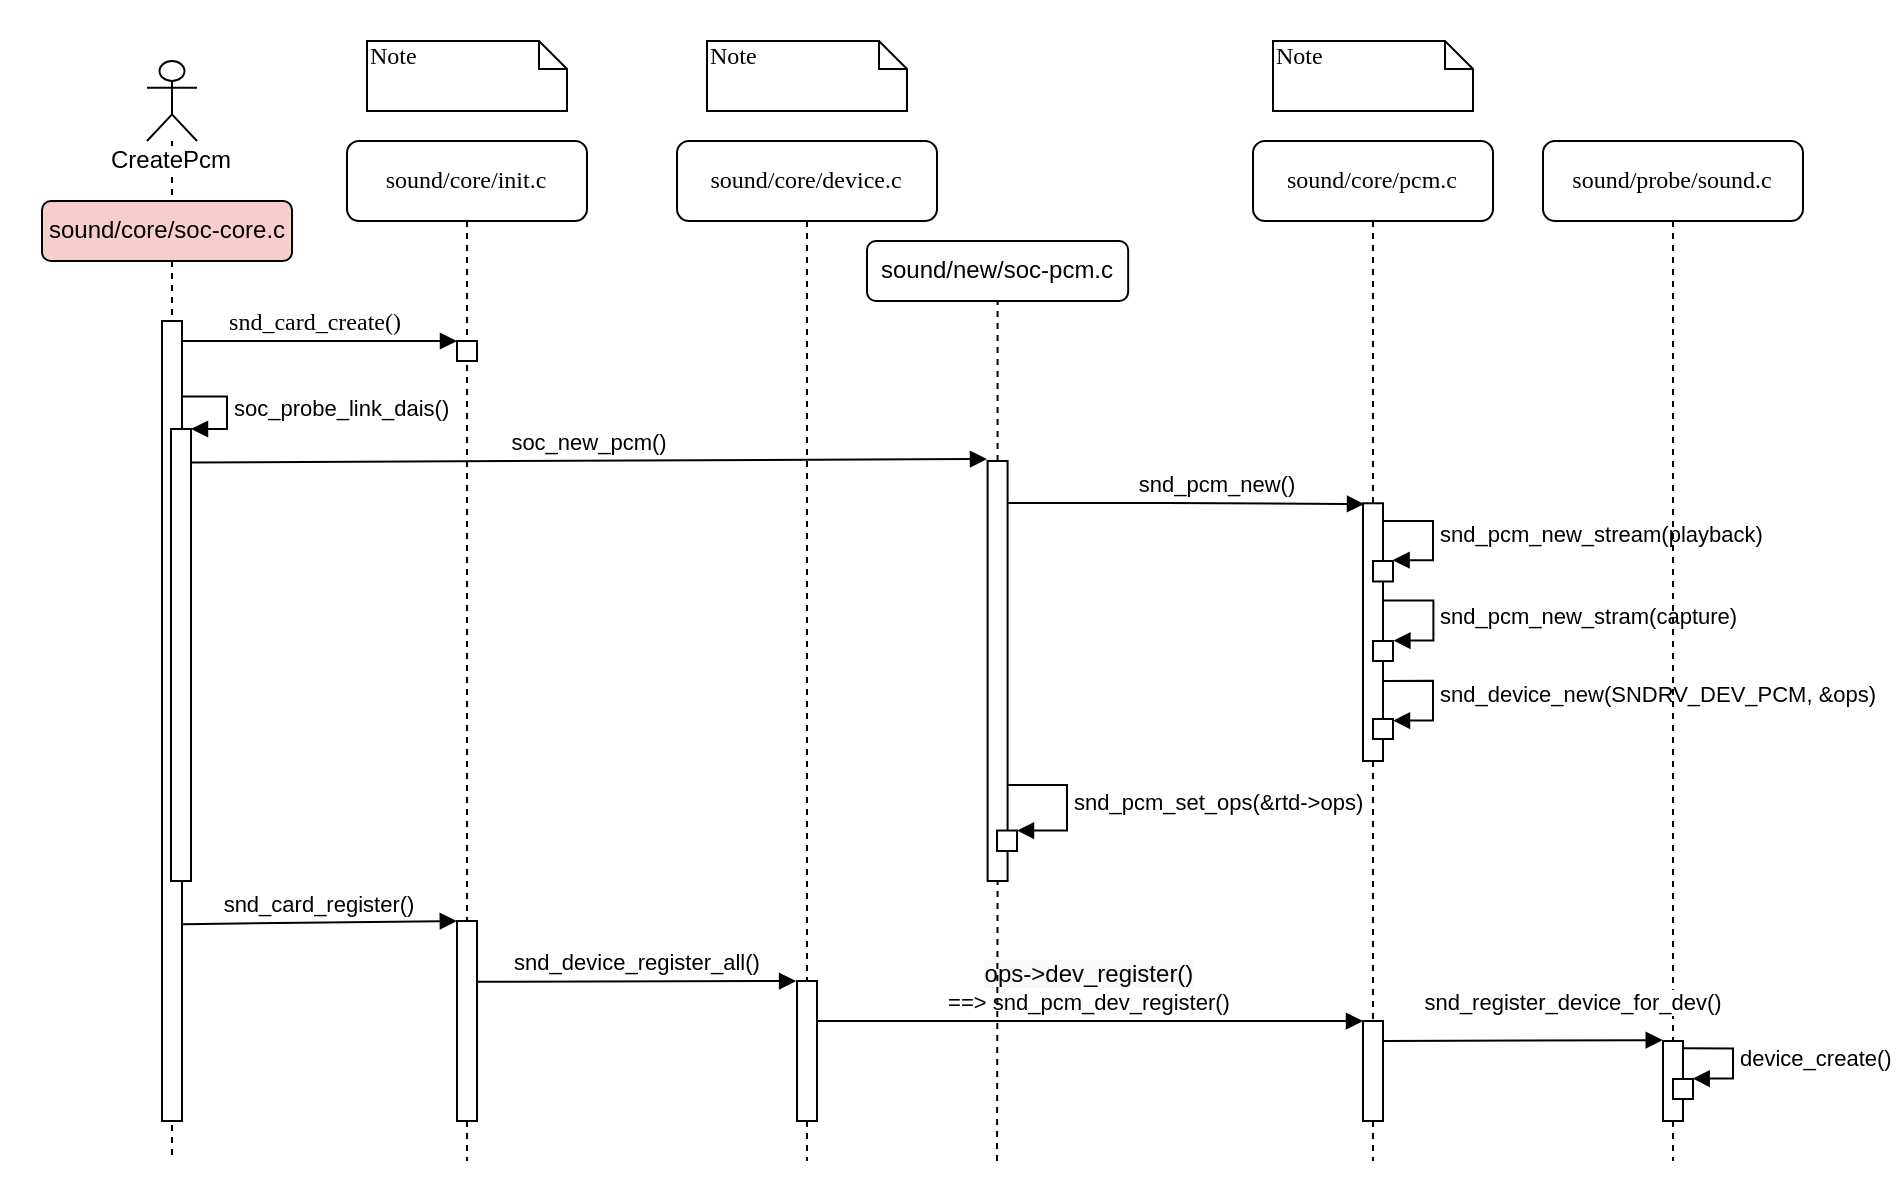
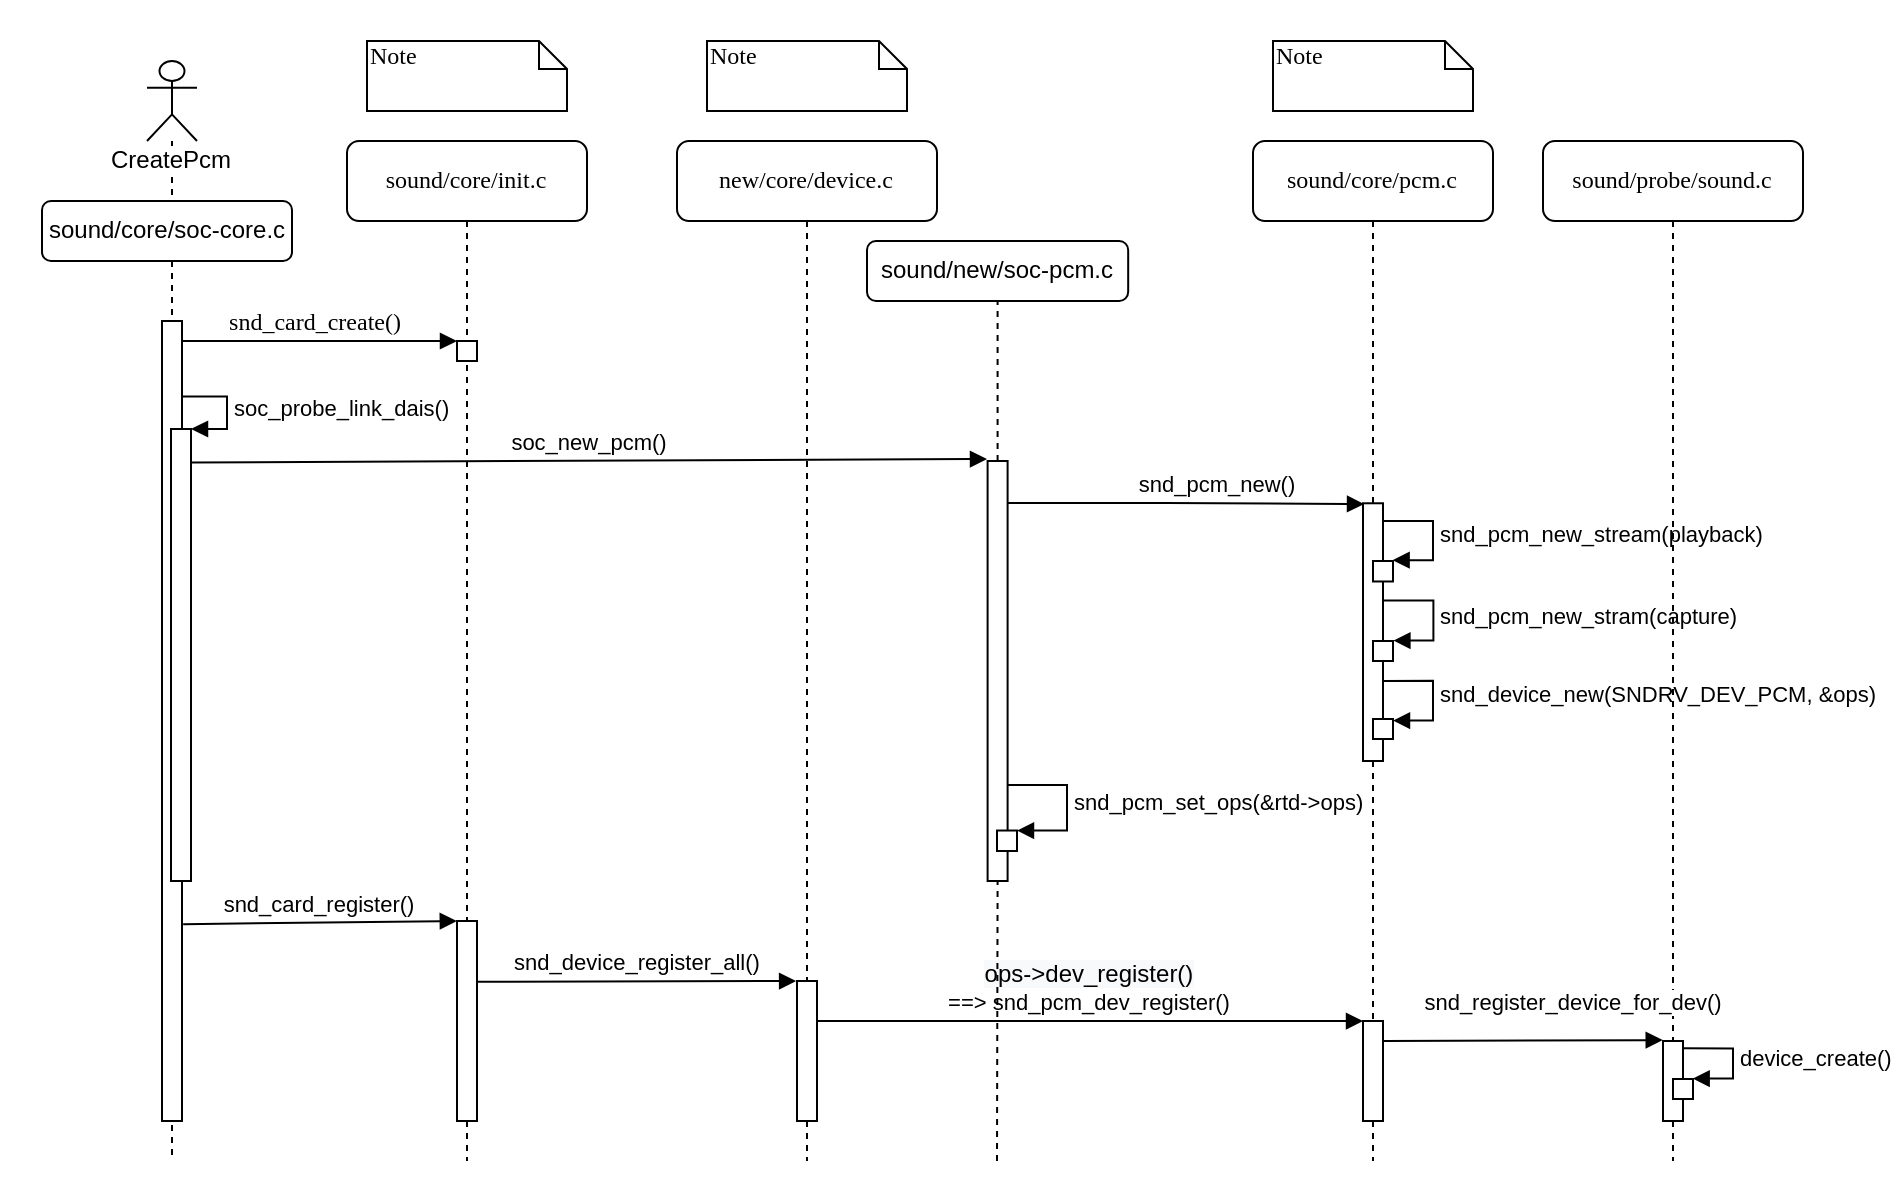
(807, 181) -> (807, 181)
(167, 231) -> (167, 231)
